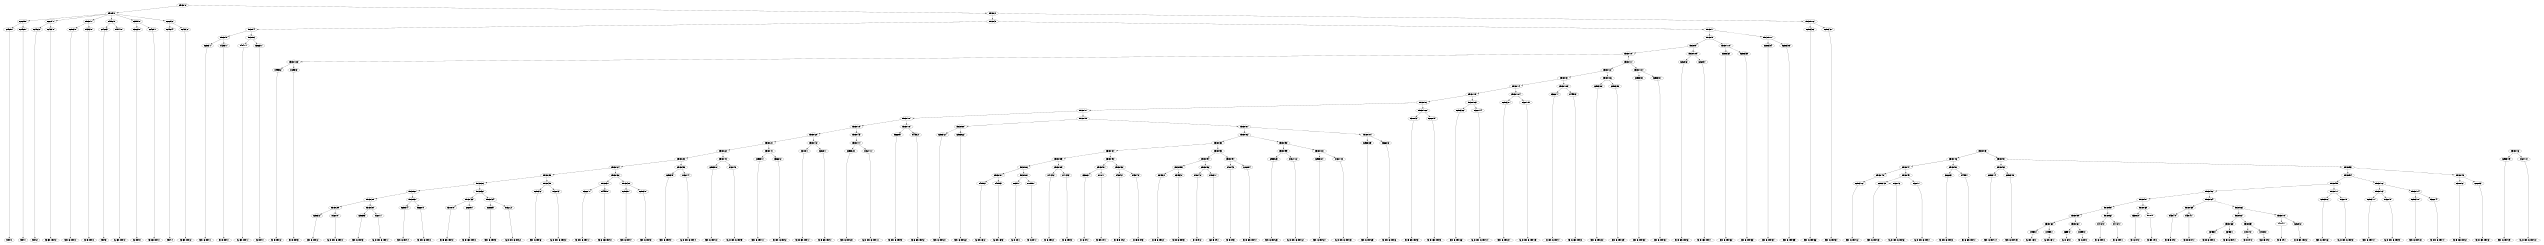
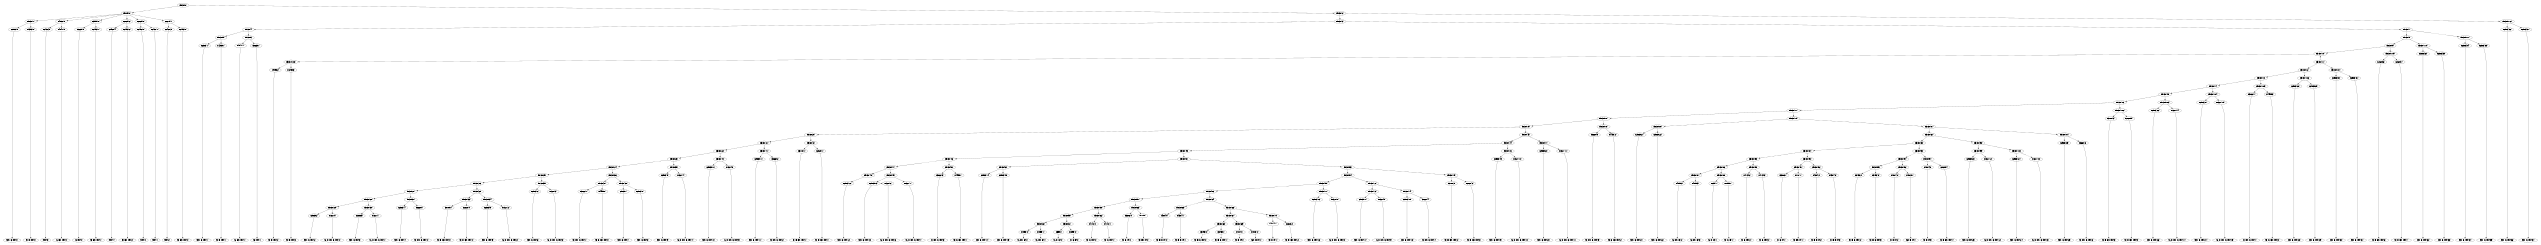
none -> (1508, 143)
